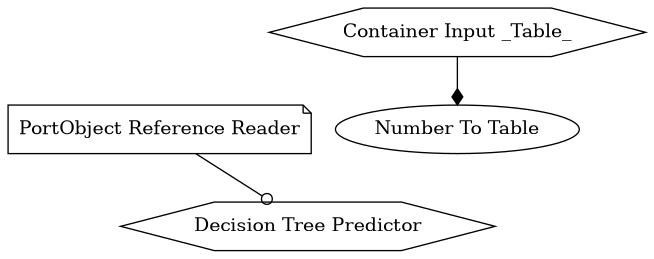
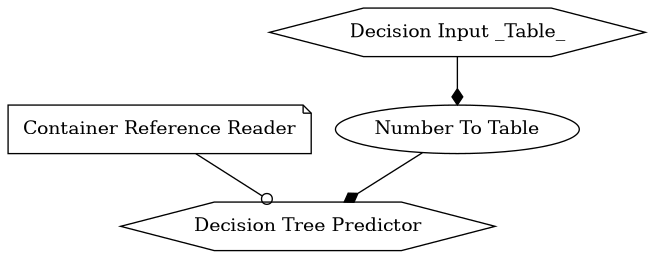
(457, 32) -> (457, 32)
(160, 129) -> (160, 129)
none -> (390, 173)
